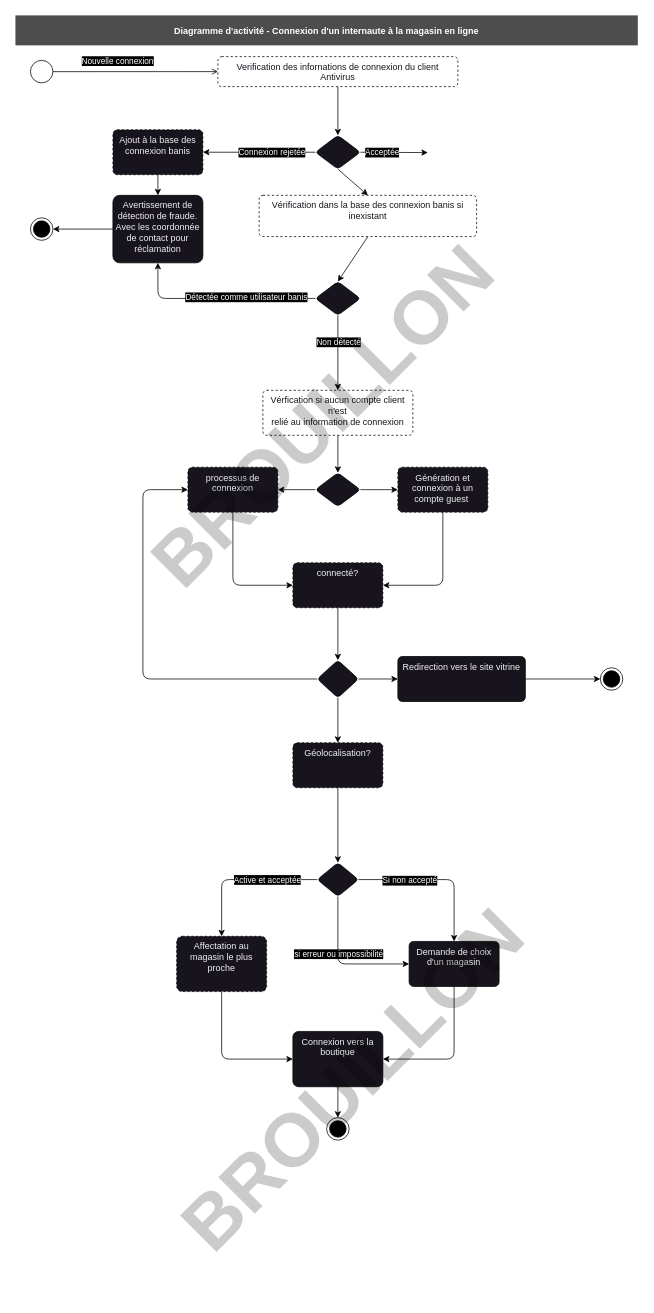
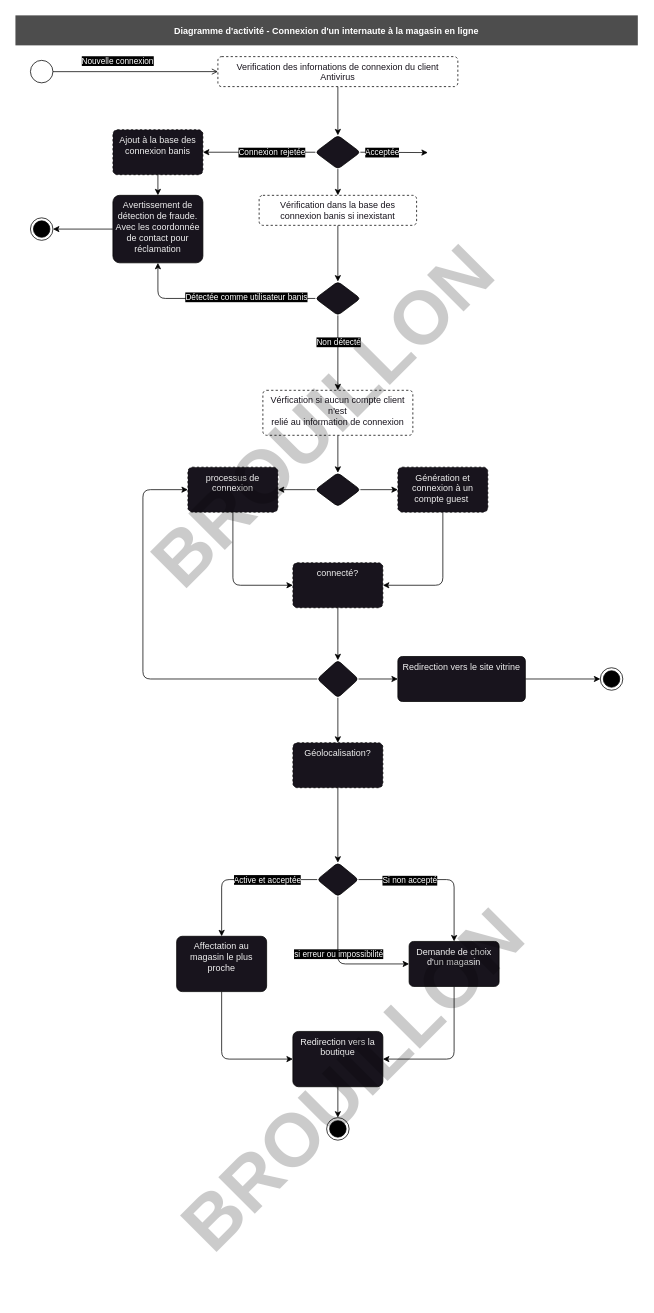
(368, 216) -> (338, 210)
(222, 964) -> (222, 964)
(338, 1048) -> (338, 1048)
